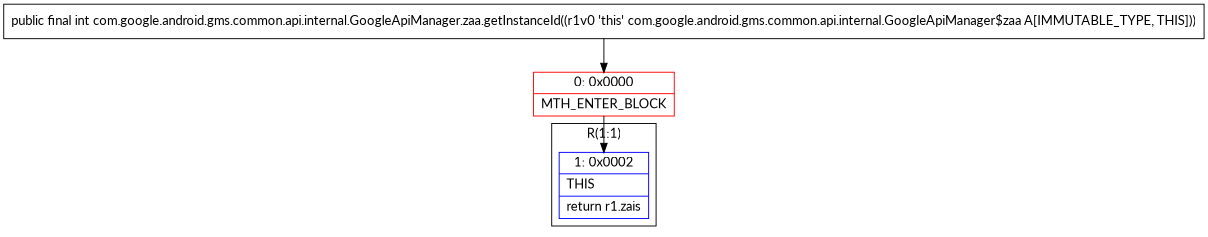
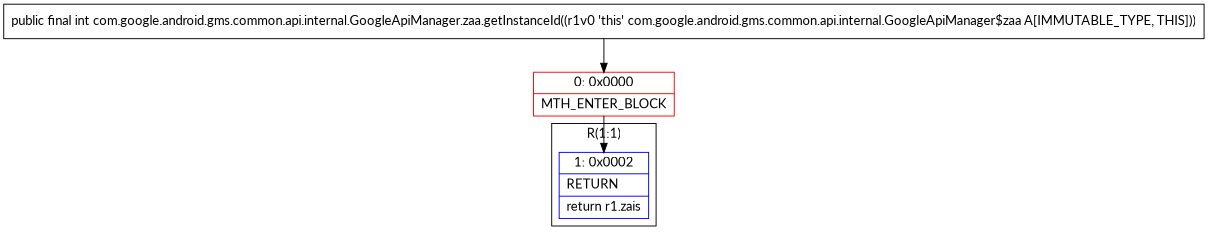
(581, 185) -> (593, 185)
